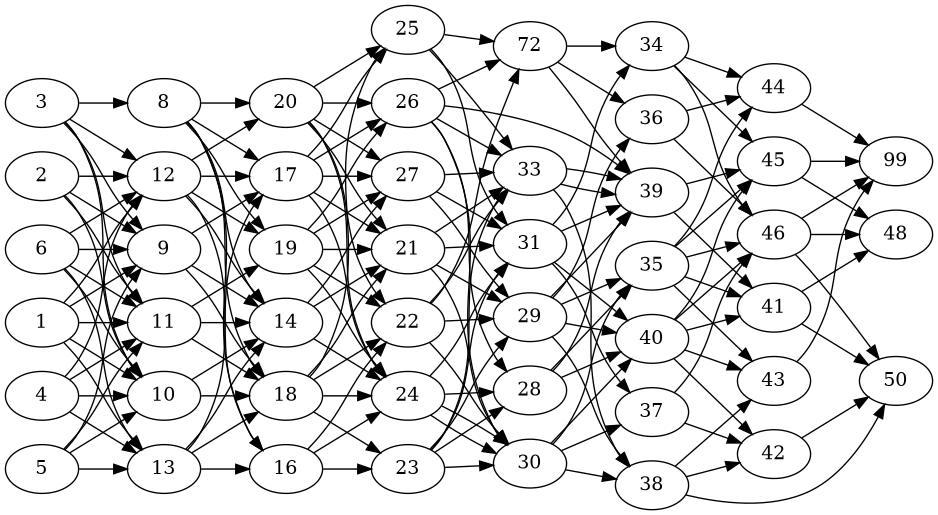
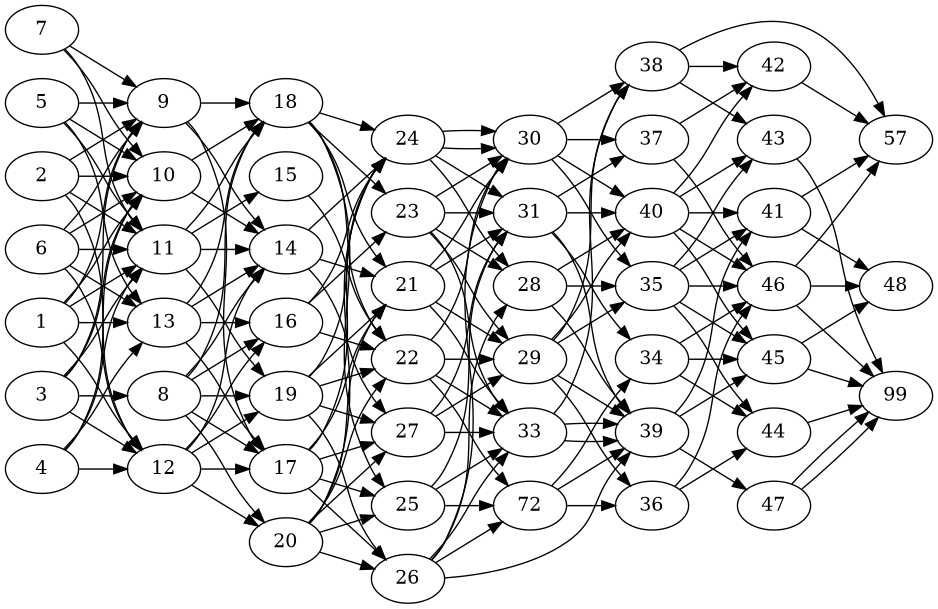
none -> (42, 30)
none -> (286, 176)
(896, 381) -> (896, 140)
none -> (774, 506)
